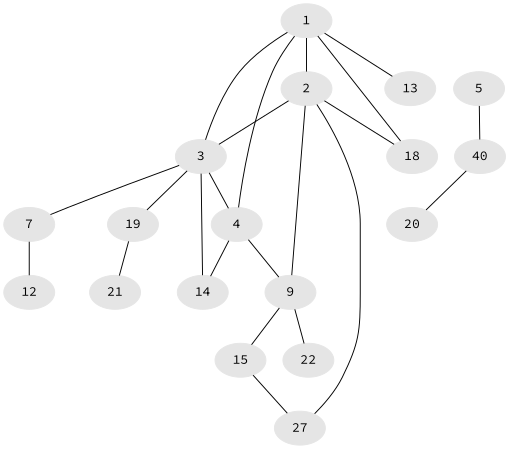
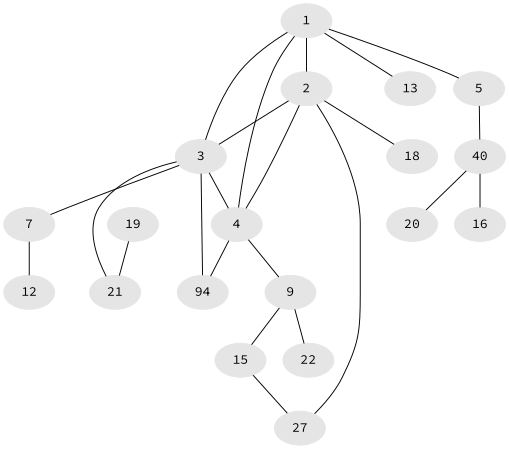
(359, 88) -> (394, 52)
(167, 190) -> (105, 199)
(298, 190) -> (274, 158)
none -> (480, 224)
(203, 292) -> (203, 292)
